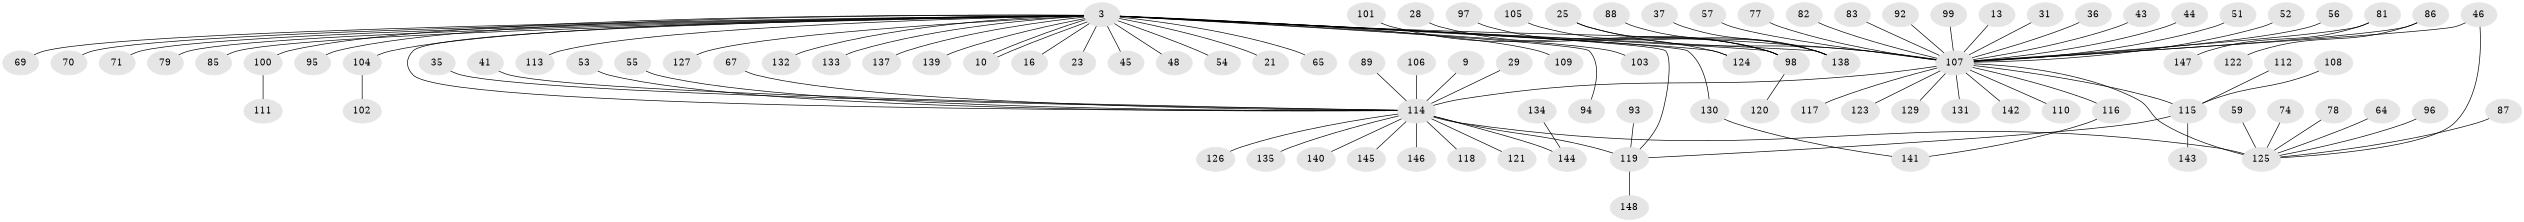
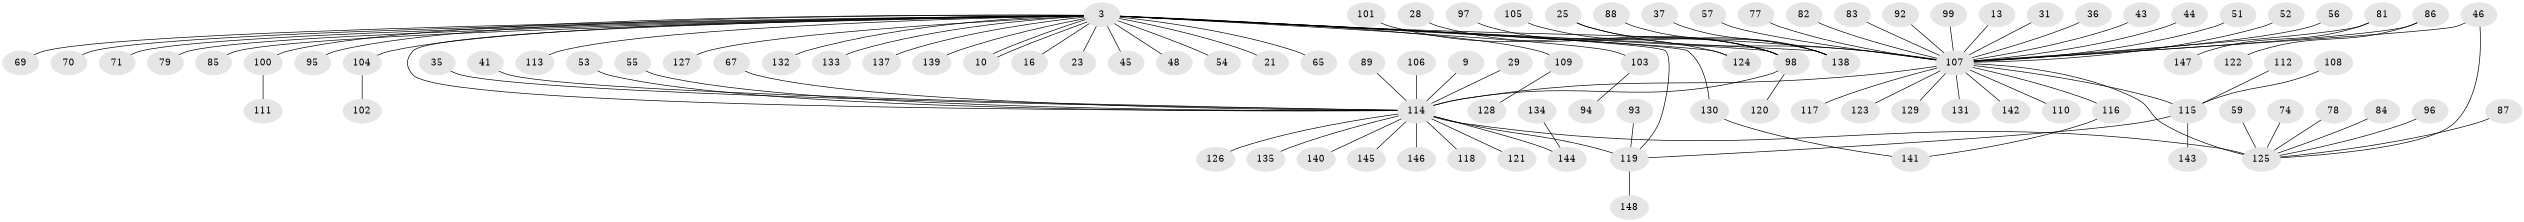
(1380, 32) -> (1613, 87)
none -> (1615, 92)
none -> (1487, 111)
(2382, 111) -> (2382, 111)
